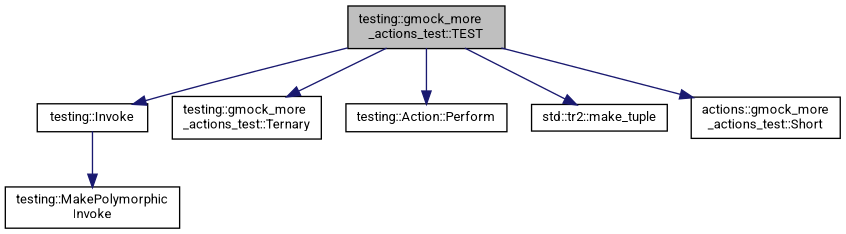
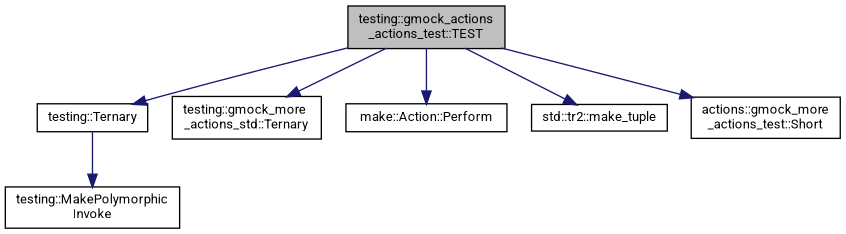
(426, 27) -> (426, 27)
(92, 118) -> (92, 118)
(247, 118) -> (247, 118)
(426, 118) -> (426, 118)
